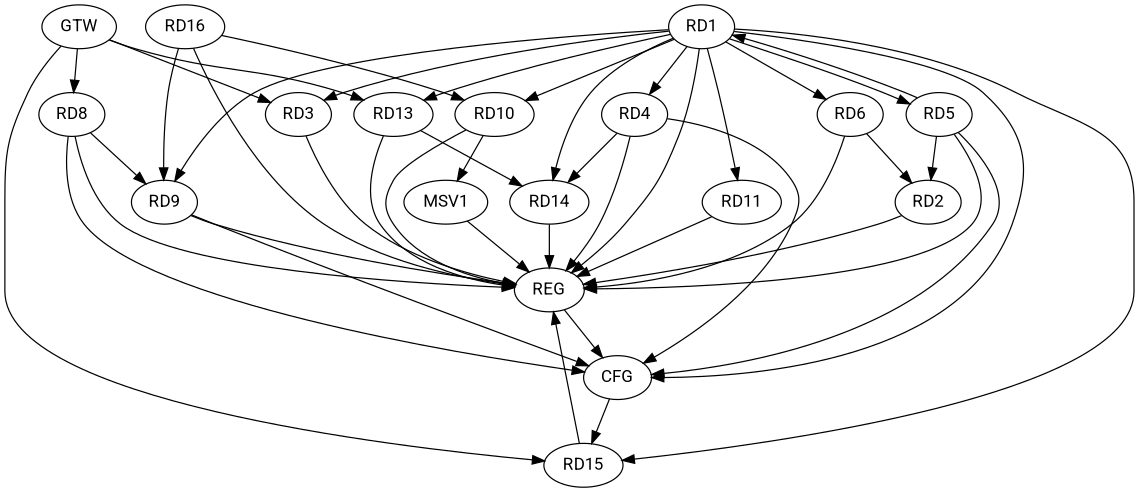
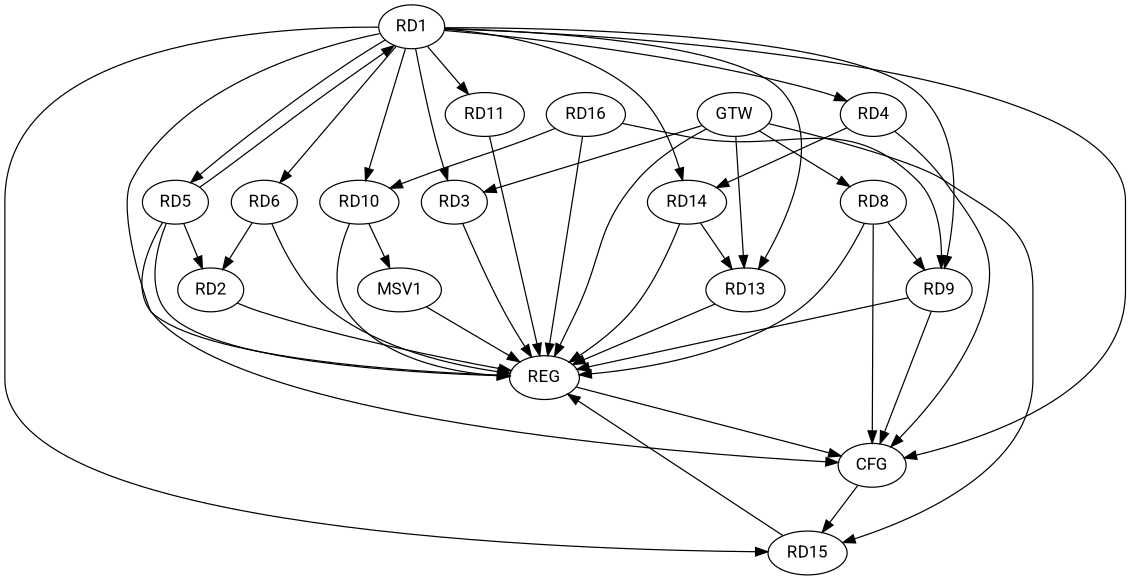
(464, 154) -> (713, 241)
(609, 202) -> (610, 220)
